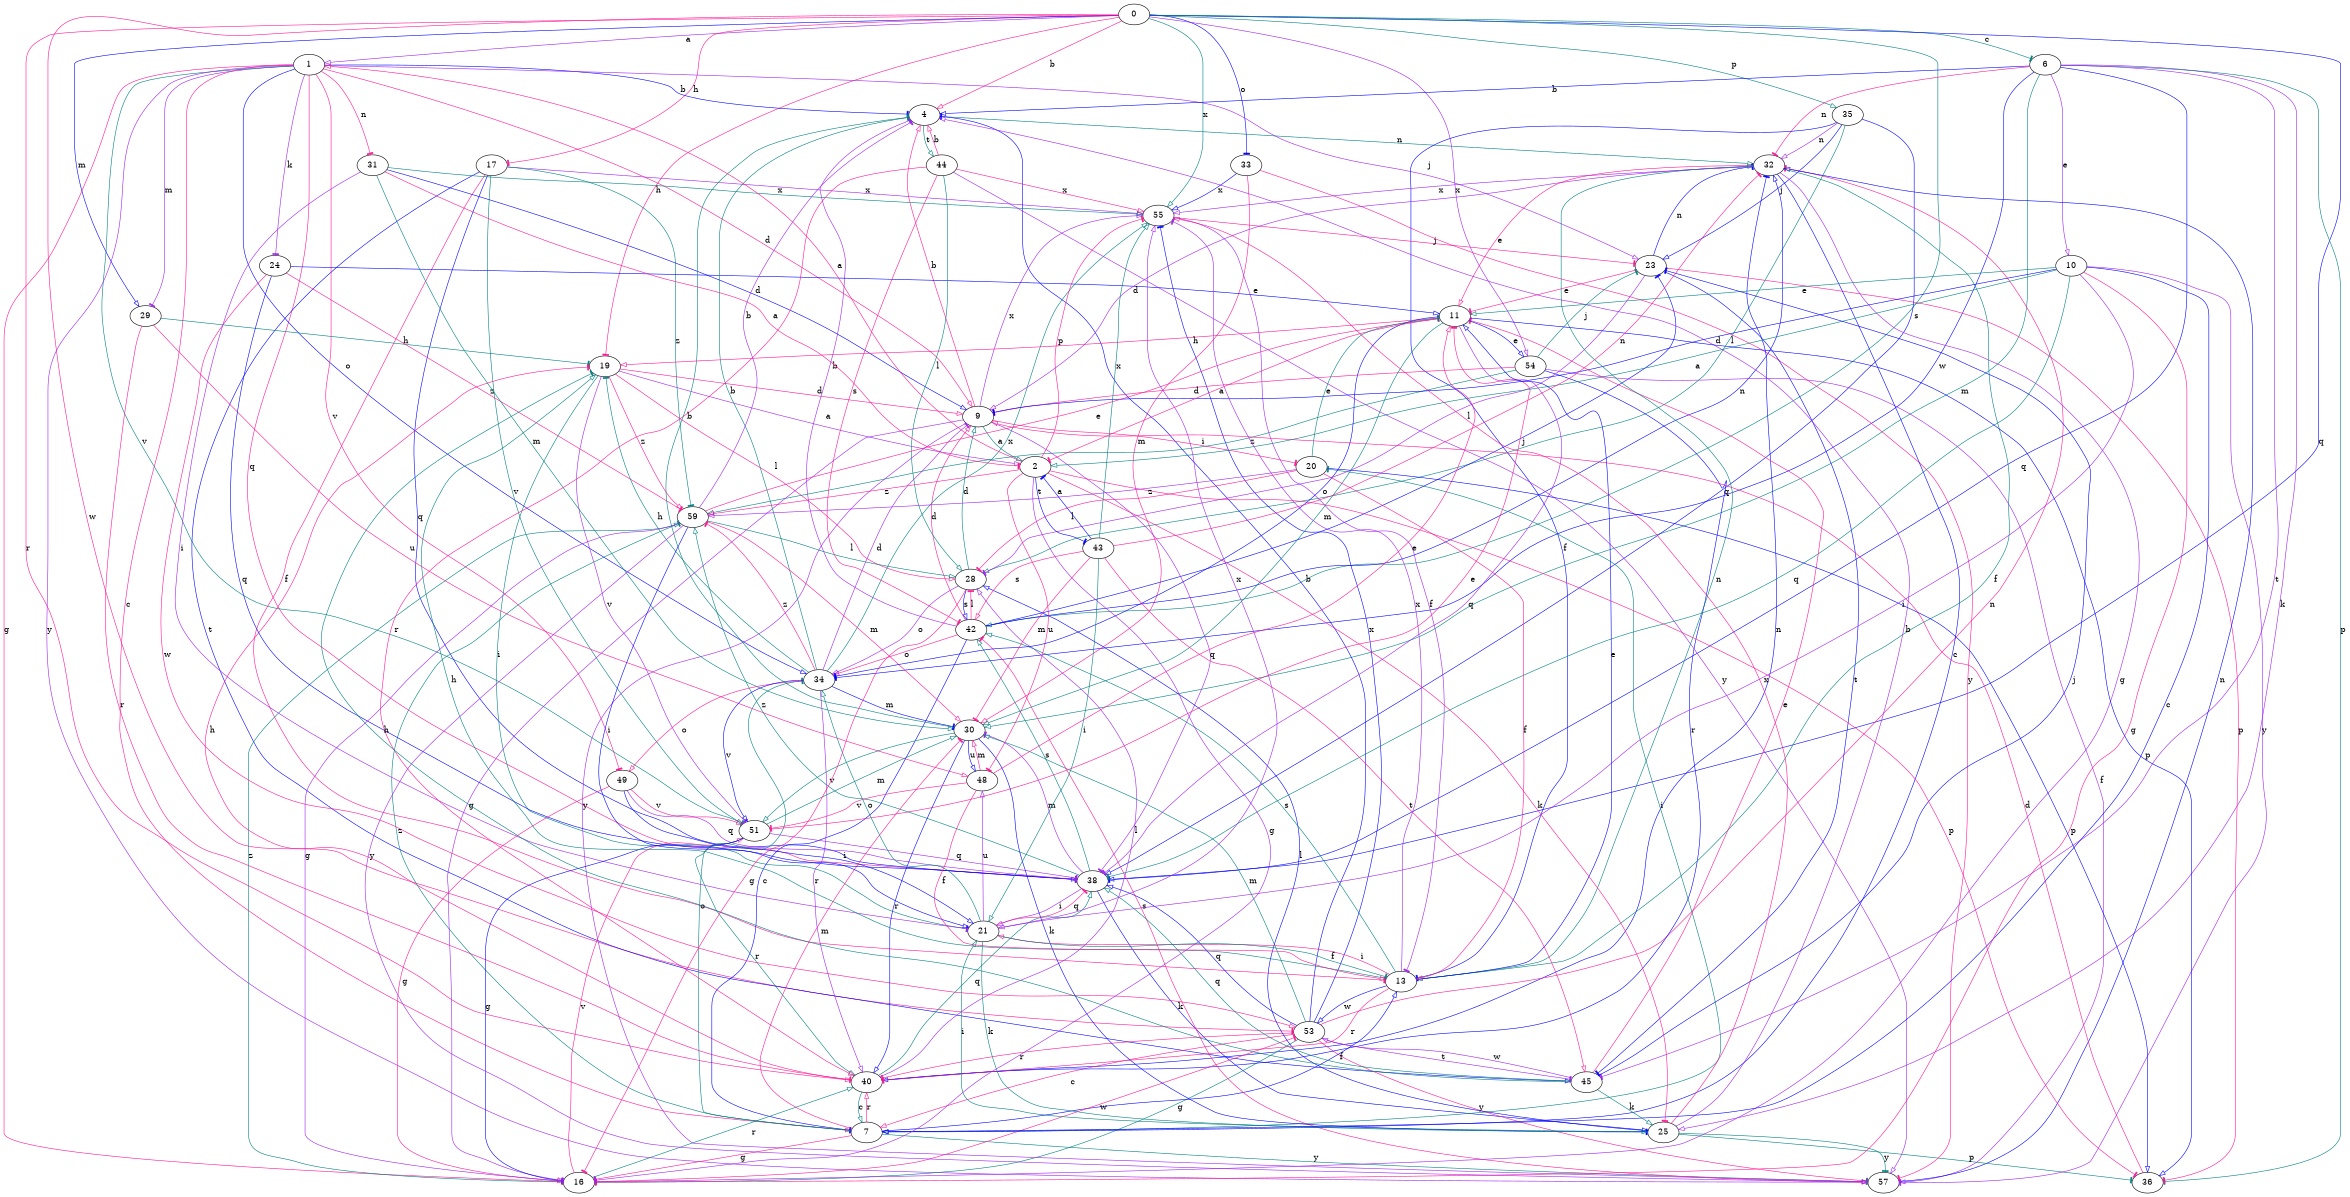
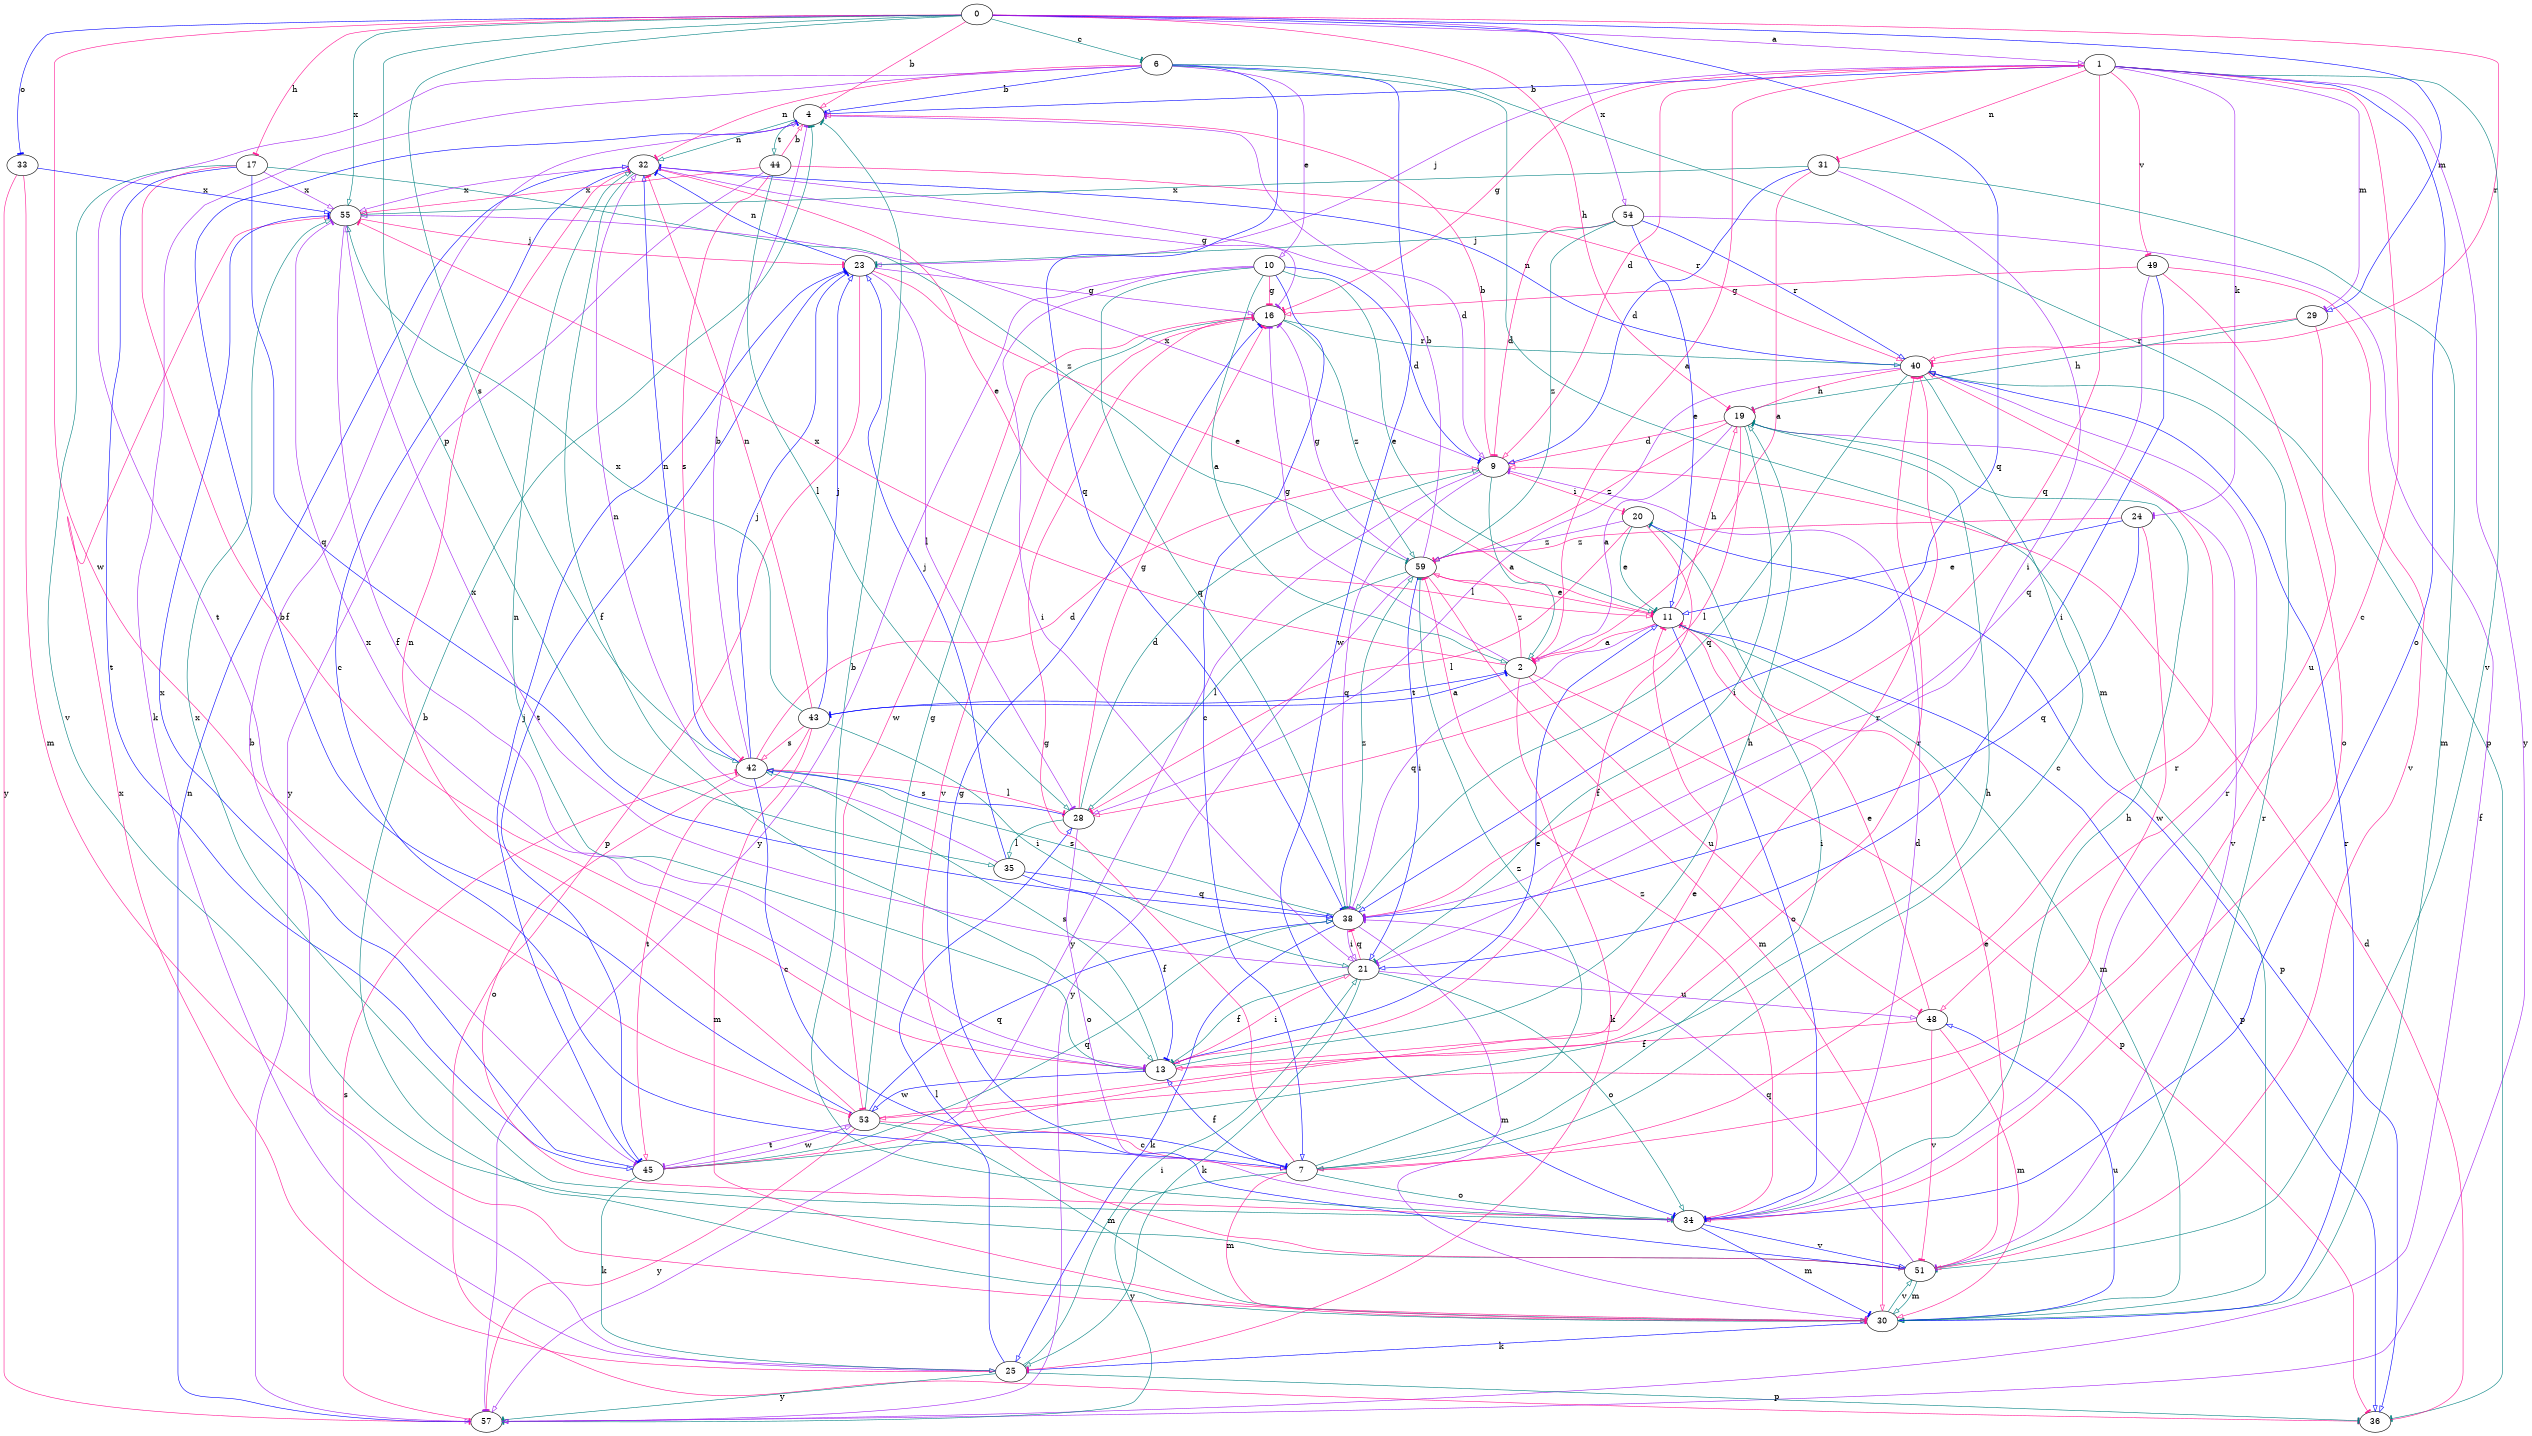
(1497, 333) -> (1692, 398)
(1061, 341) -> (817, 442)
(1492, 457) -> (1031, 828)
none -> (837, 494)
(1360, 594) -> (182, 758)
(708, 703) -> (2263, 875)
(523, 728) -> (1062, 291)
